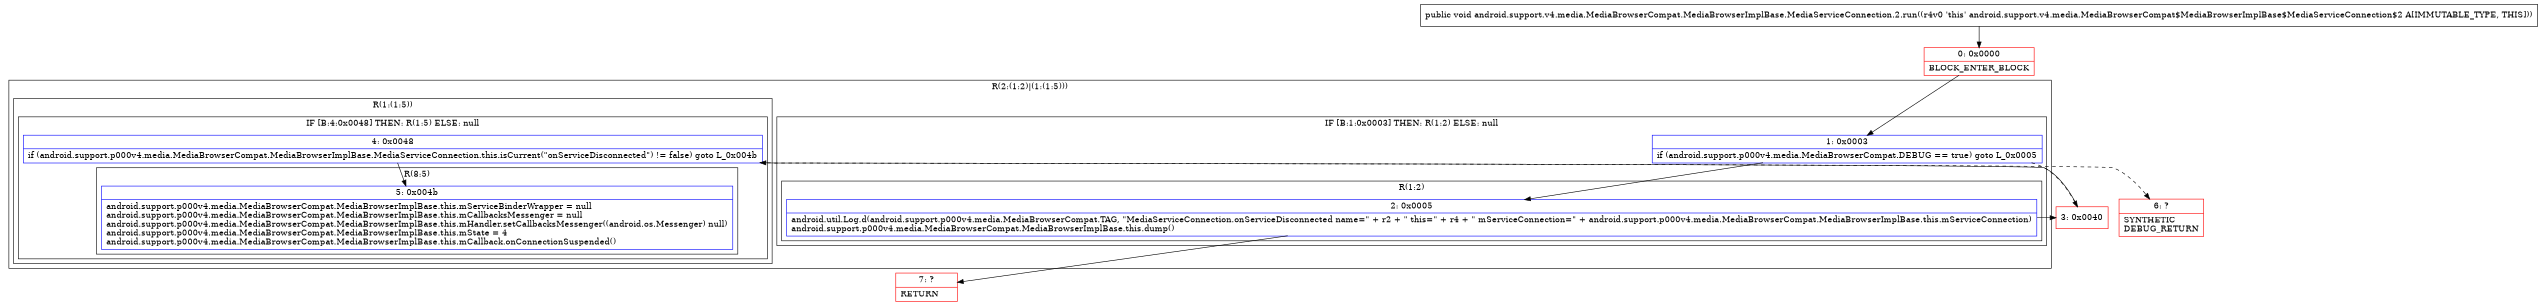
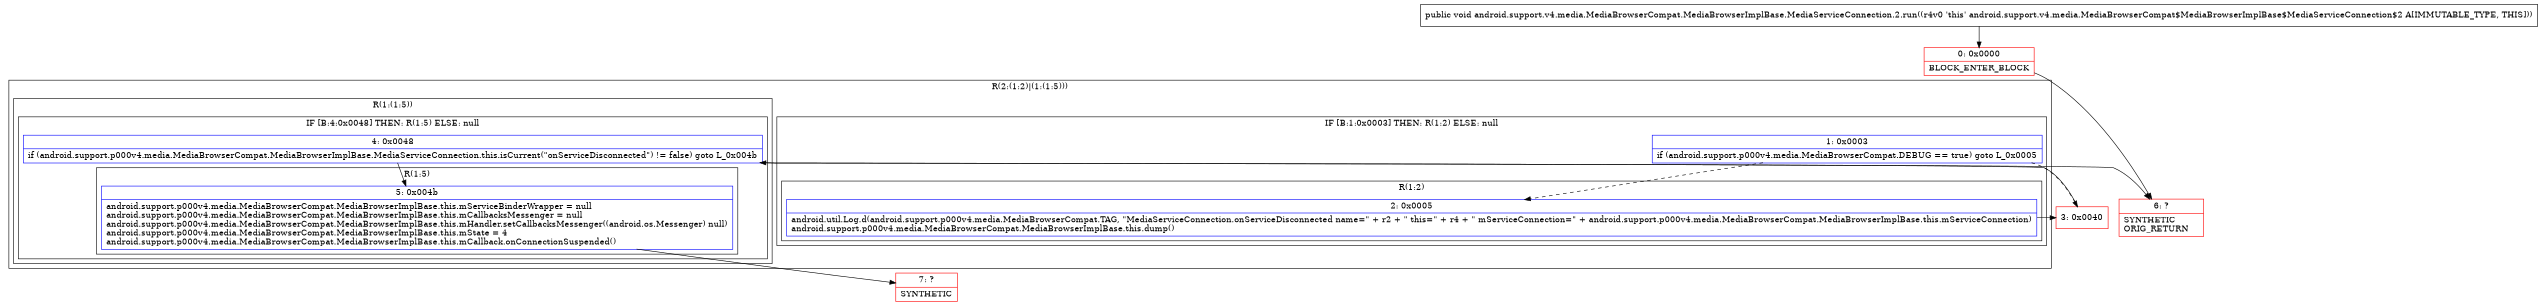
(1916, 104) -> (2100, 125)
(1458, 164) -> (1458, 164)
(417, 175) -> (417, 175)
(1670, 177) -> (1670, 177)
(2161, 229) -> (2156, 229)
(1126, 259) -> (807, 272)
(920, 294) -> (927, 294)
